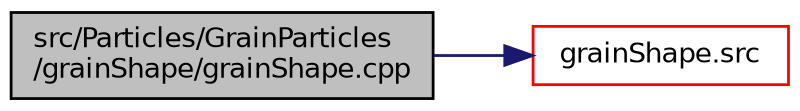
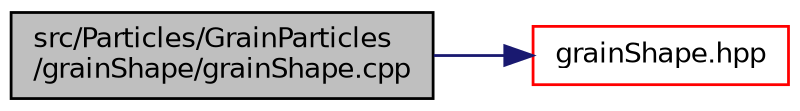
(661, 56) -> (661, 56)
